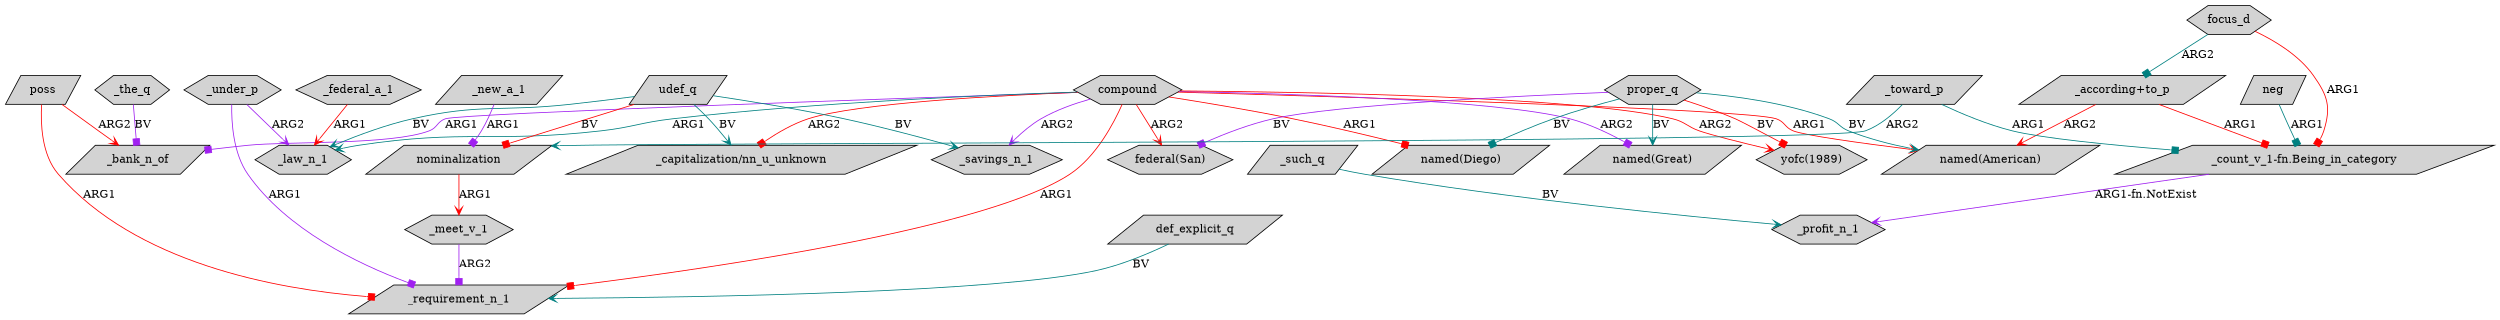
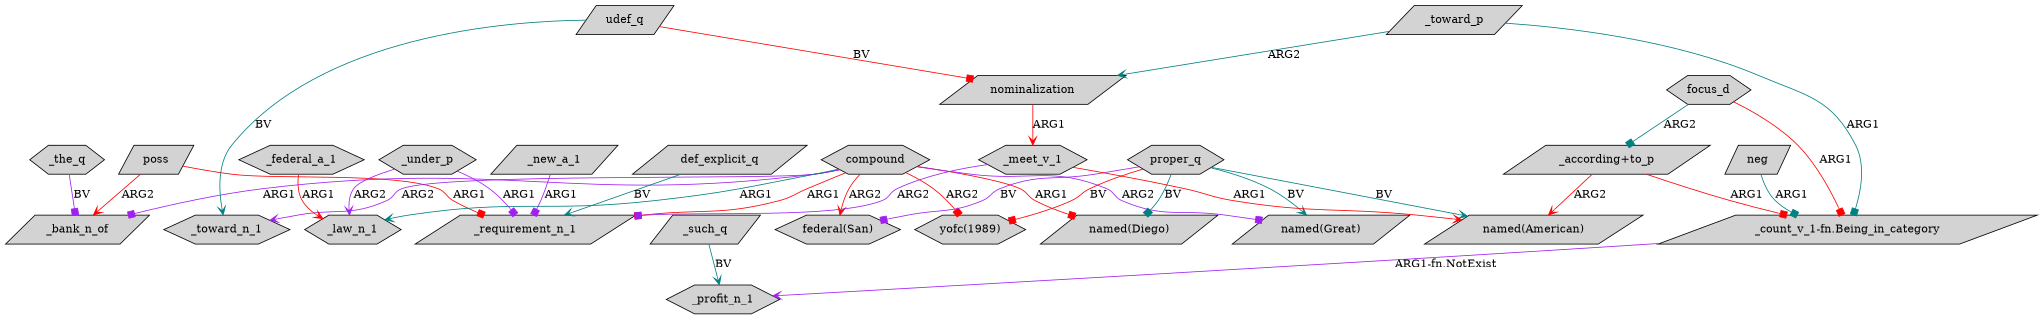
(1476, 99) -> (932, 188)
(484, 109) -> none
(1658, 109) -> (1262, 205)
(486, 122) -> (544, 191)
(742, 160) -> none
(997, 160) -> (227, 230)
